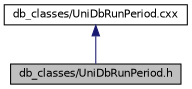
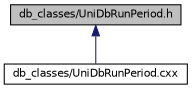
(96, 50) -> (96, 50)
